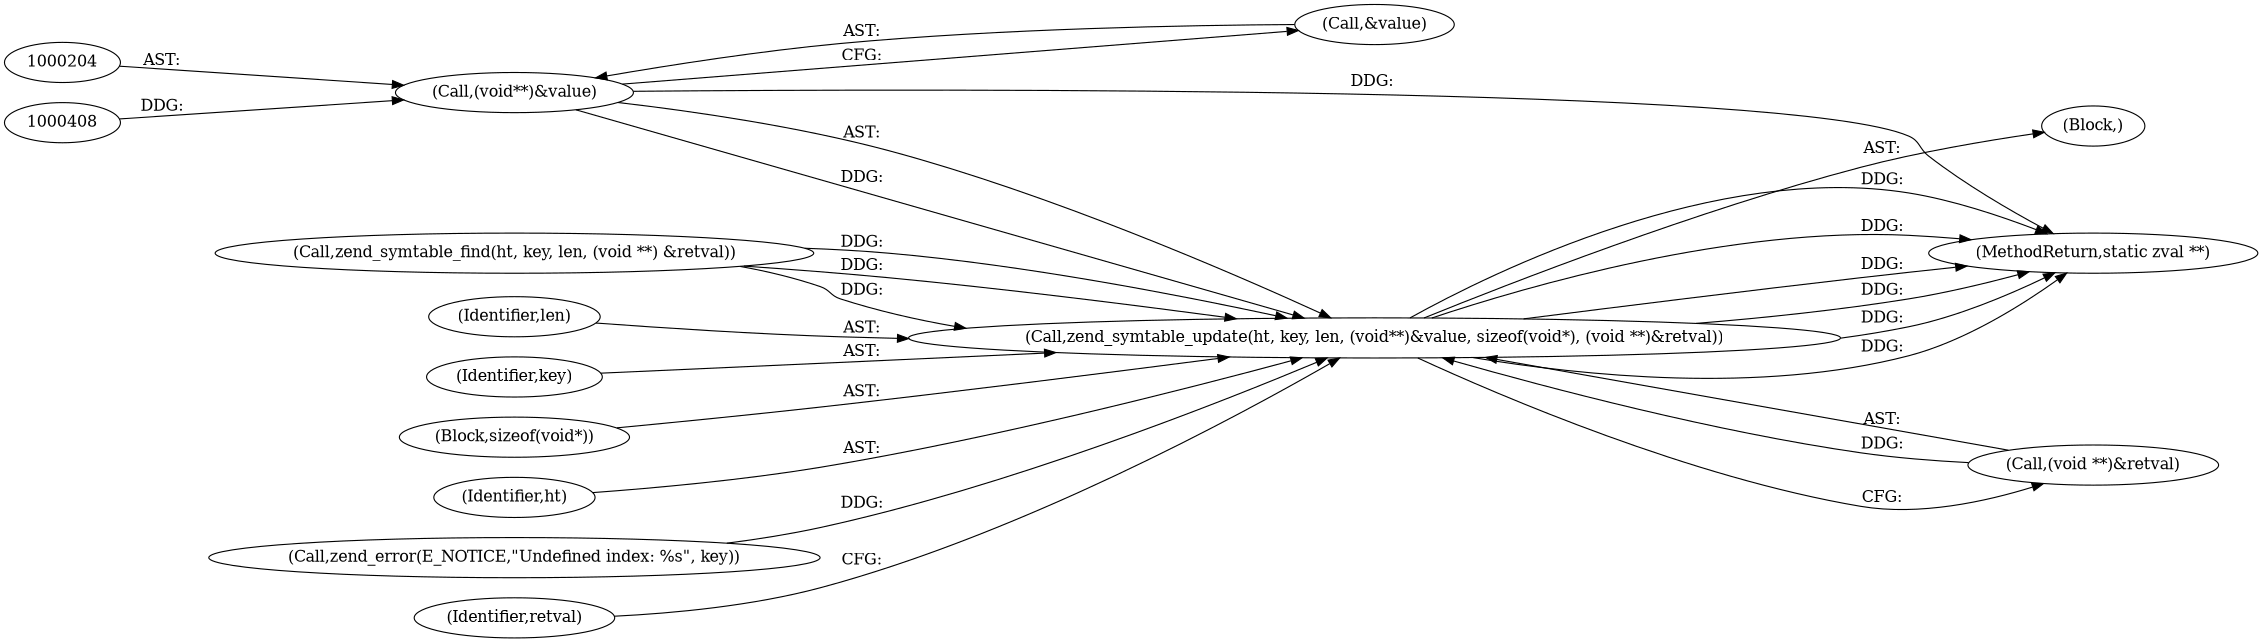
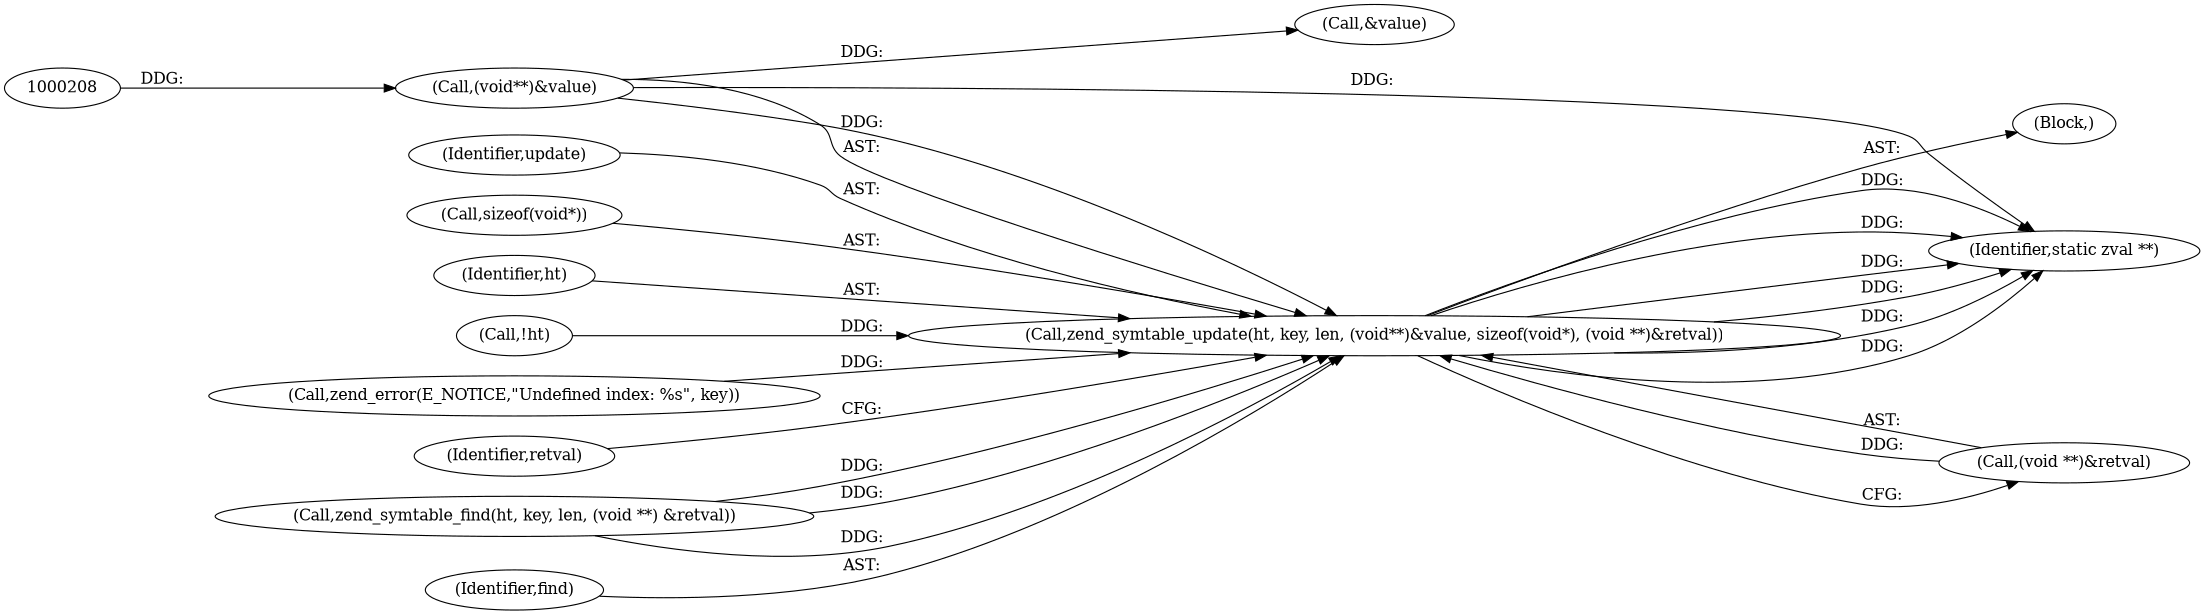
(949, 35) -> none
(864, 56) -> (864, 53)
(62, 62) -> none
(62, 123) -> (62, 88)
(2093, 253) -> (2064, 251)
(514, 317) -> (514, 590)
none -> (514, 336)
(514, 377) -> (514, 155)
(514, 437) -> (514, 215)
